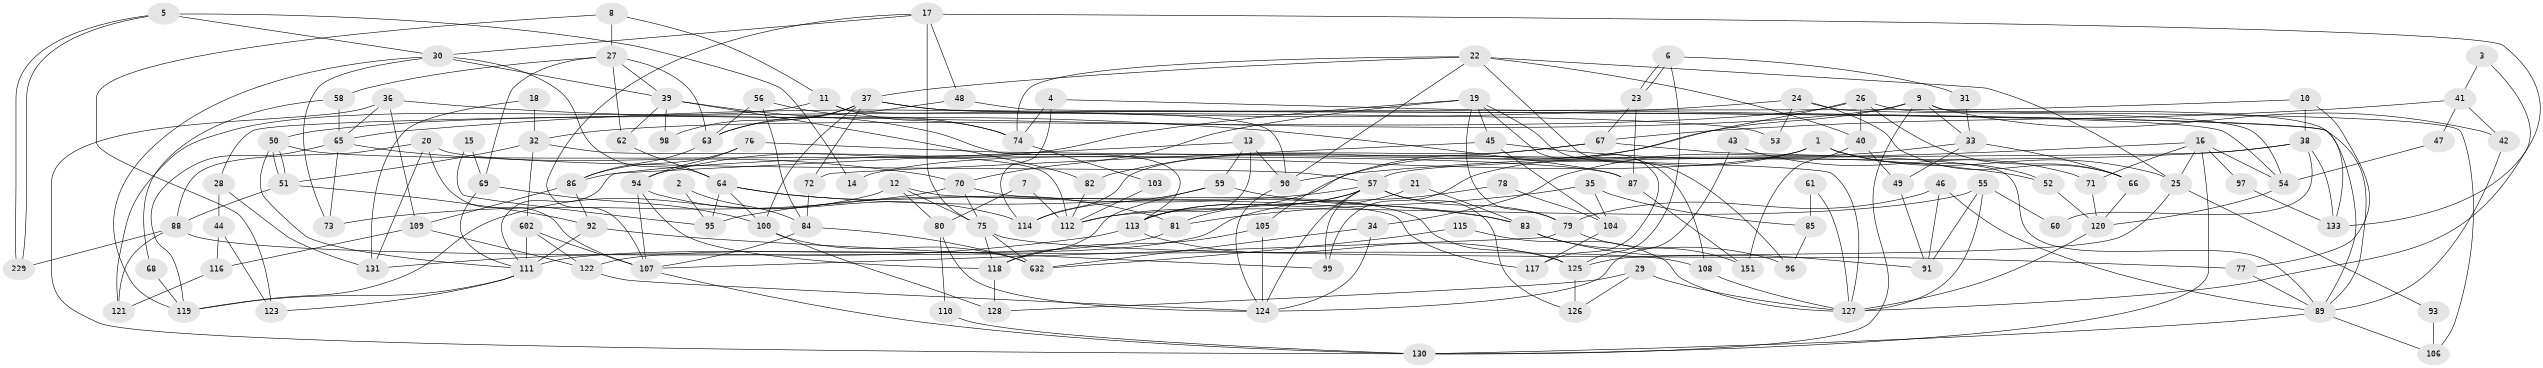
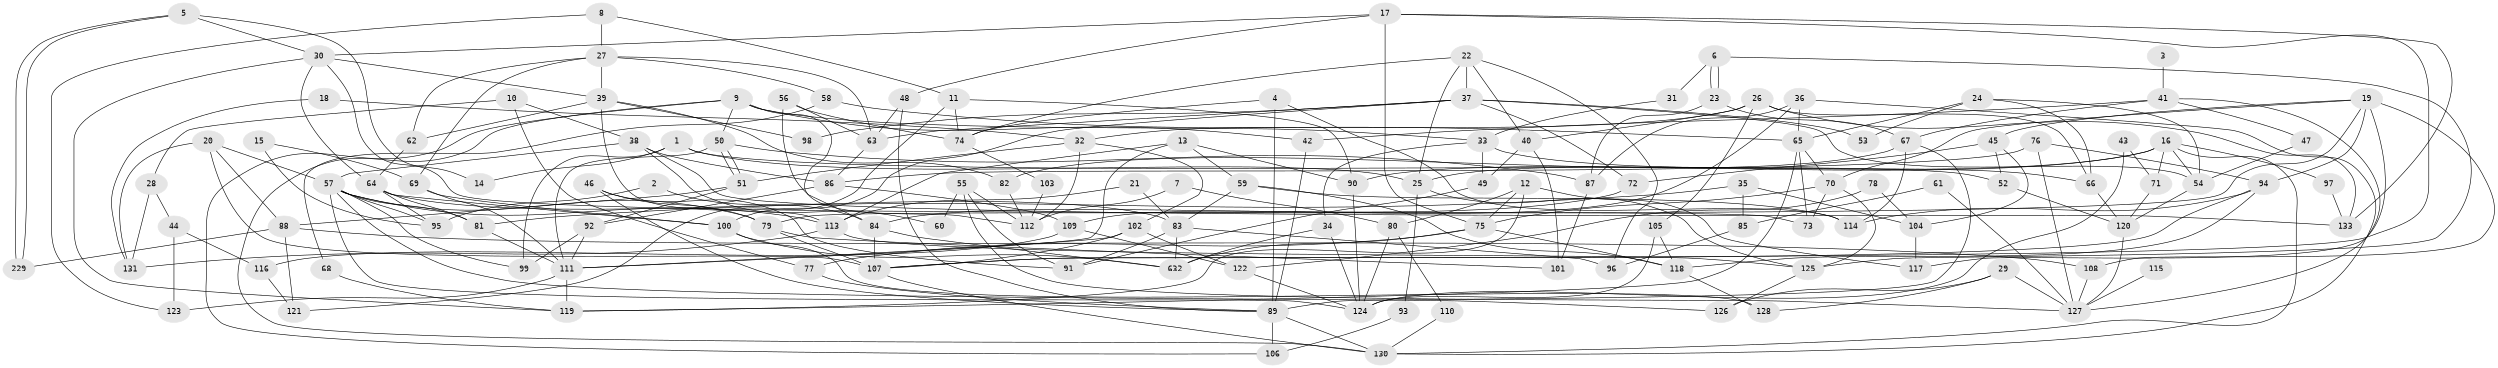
(1380, 120) -> none
(527, 227) -> (1135, 227)
(1200, 256) -> (1176, 248)
(1748, 269) -> (1558, 269)
(2246, 283) -> (2329, 261)
